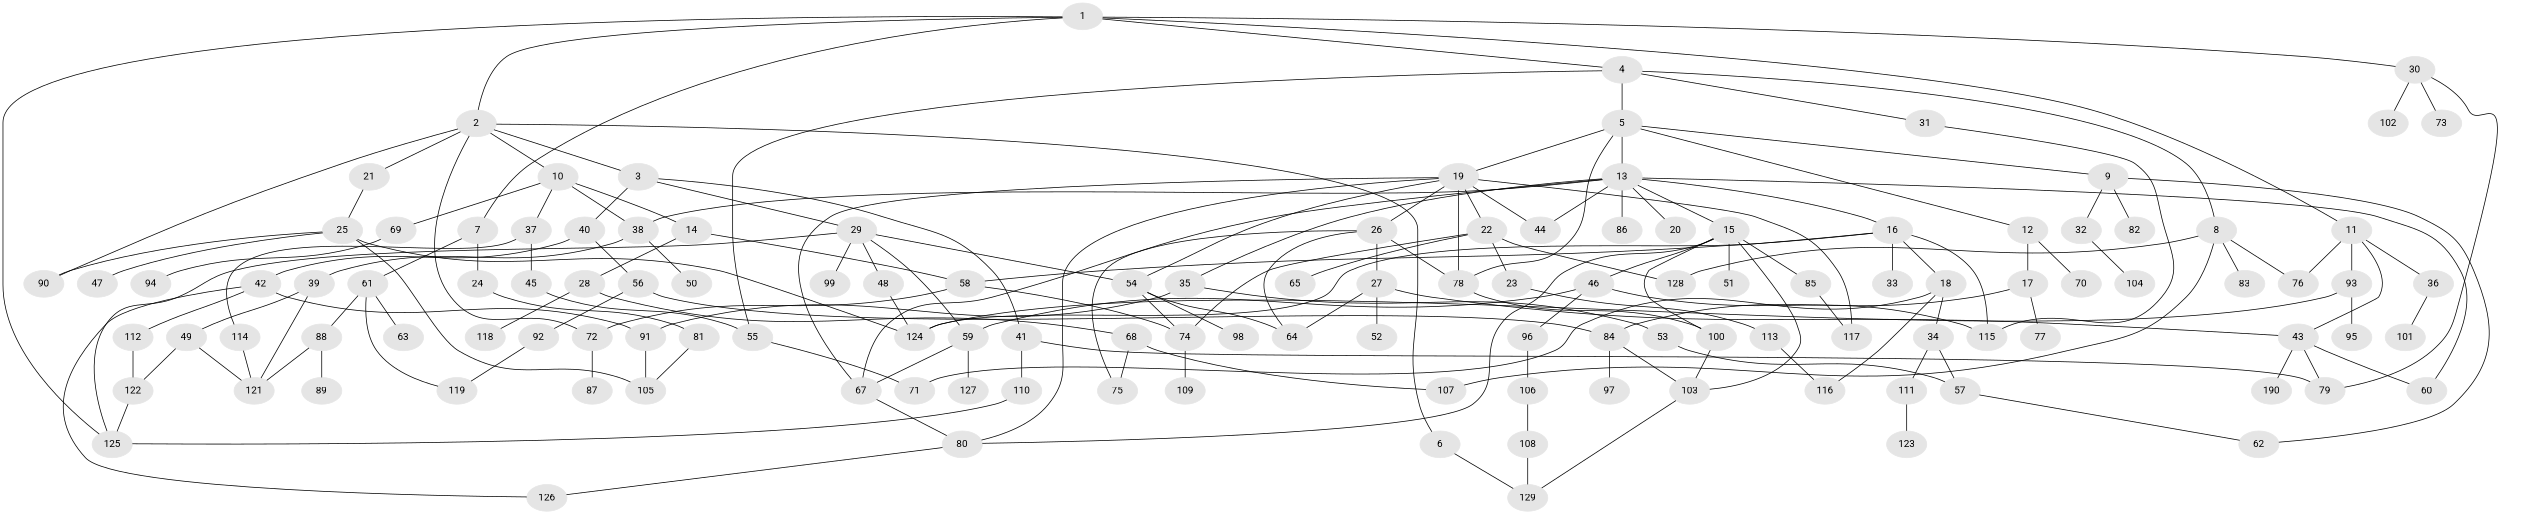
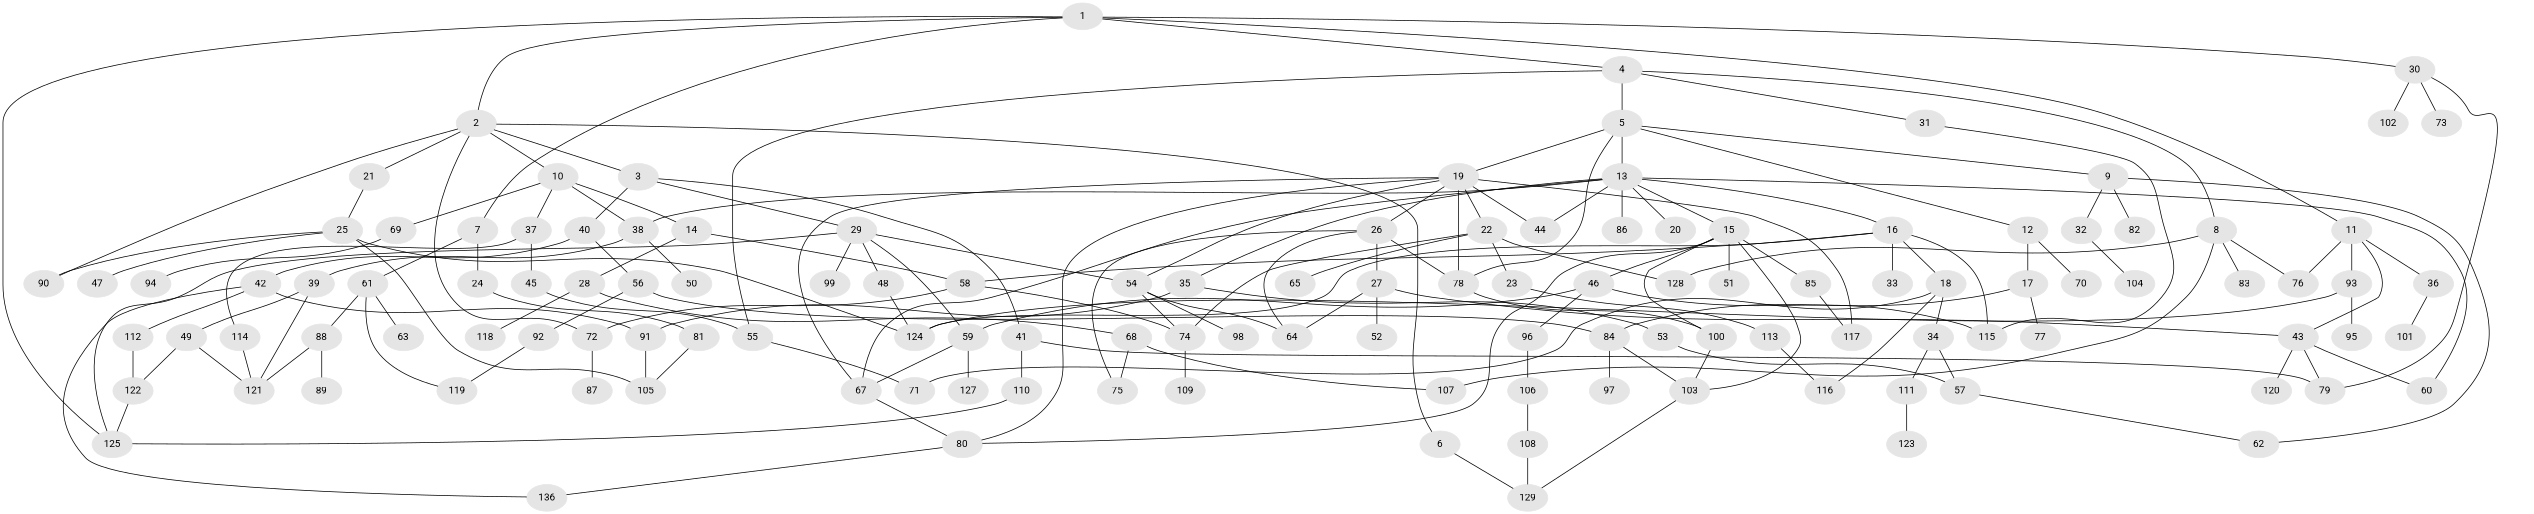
(2272, 391) -> (2272, 391)
(547, 498) -> (547, 498)
